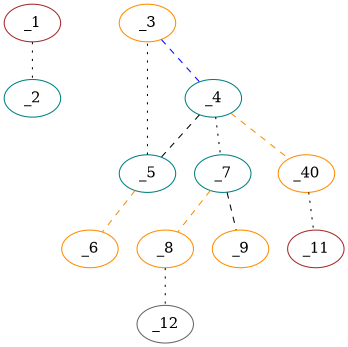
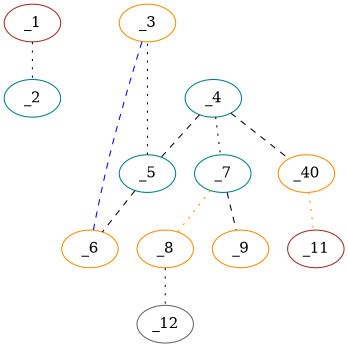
(180, 61) -> (115, 135)
(260, 136) -> (260, 136)
(119, 211) -> (119, 211)
(194, 211) -> (194, 211)
(311, 211) -> (311, 211)
